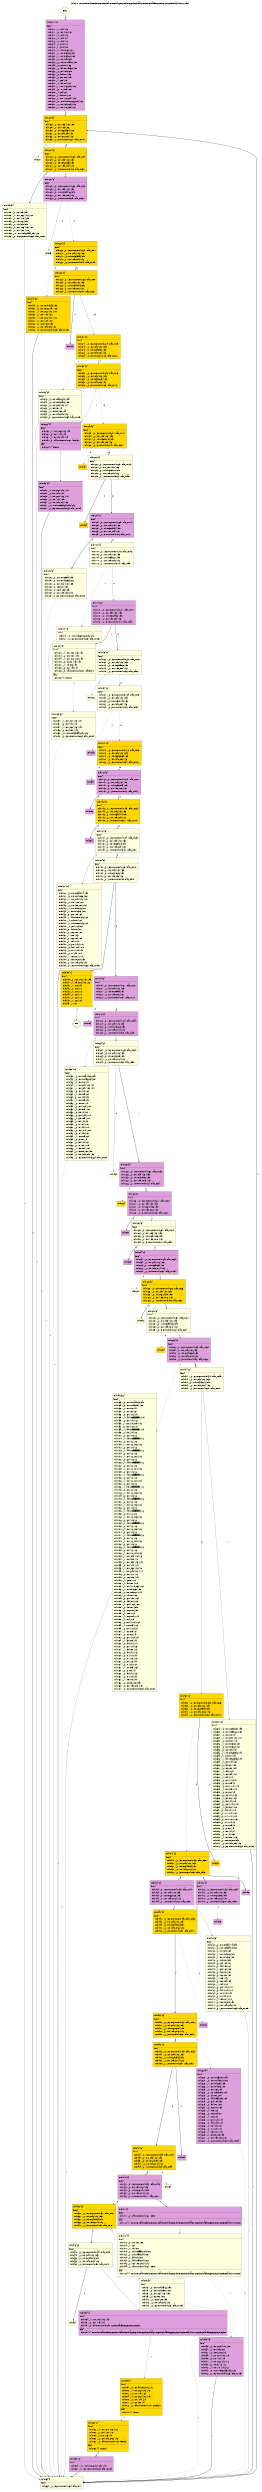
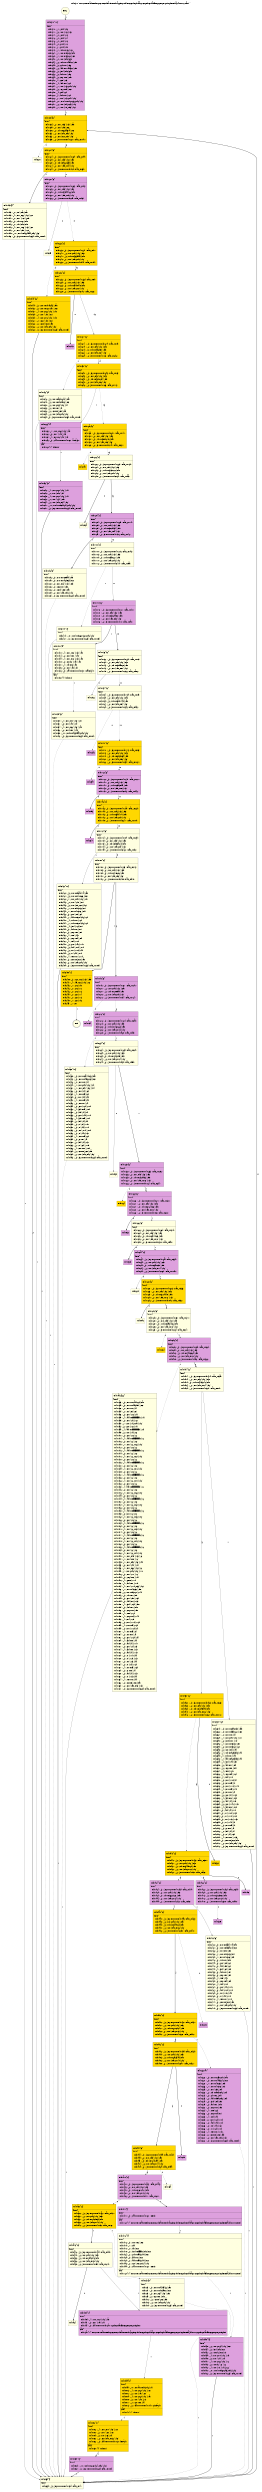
(84, 525) -> (84, 525)
